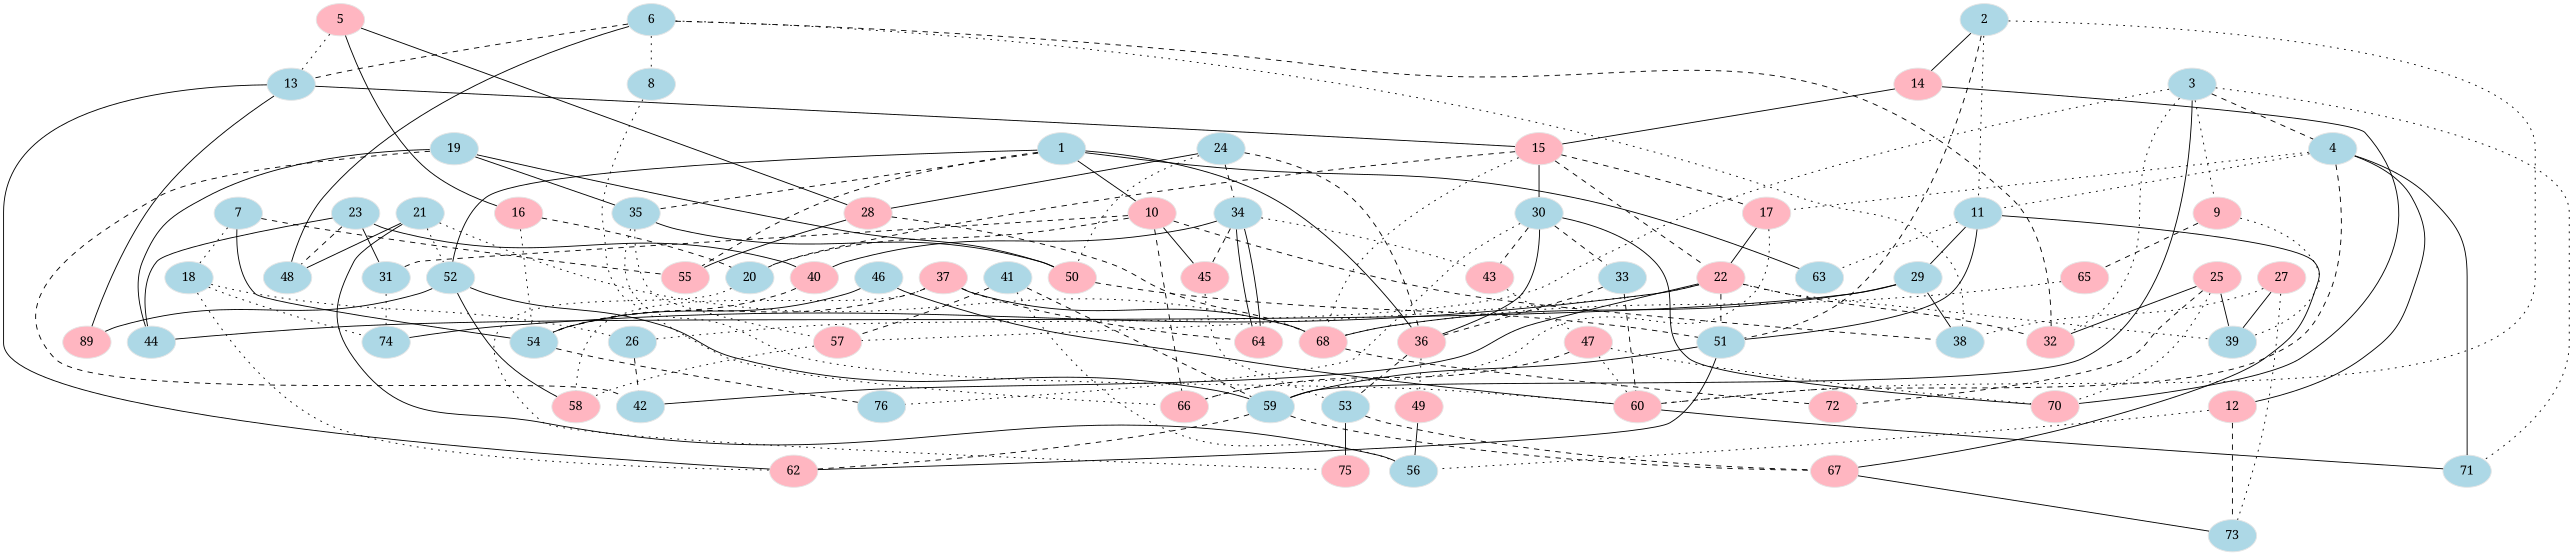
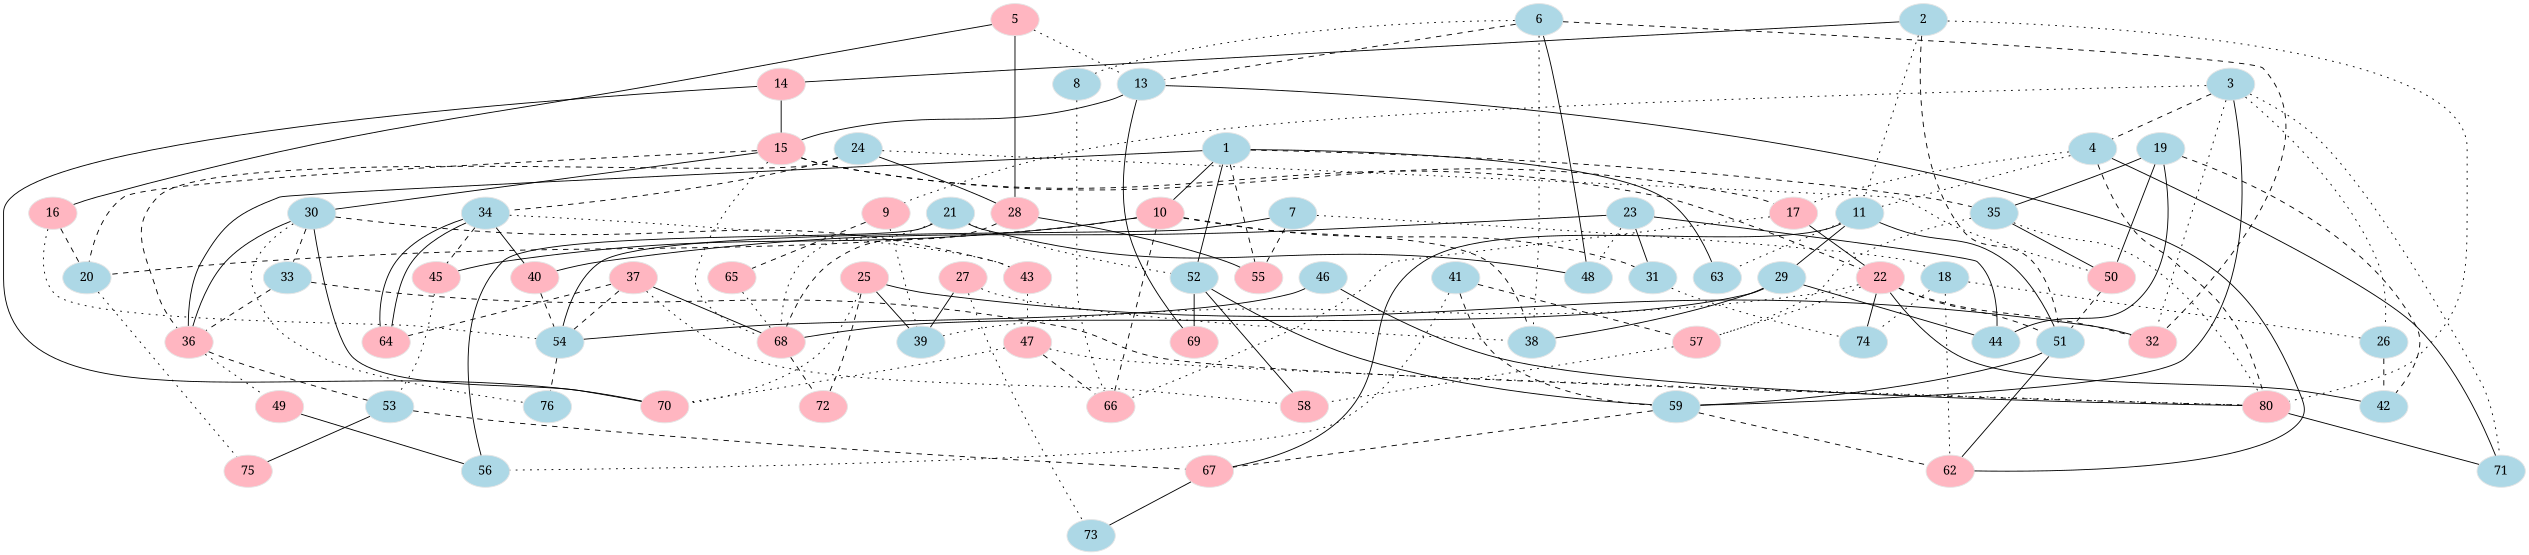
(322, 245) -> (1609, 245)
(87, 342) -> (1194, 342)
(1638, 407) -> (2266, 407)
(2232, 407) -> none
